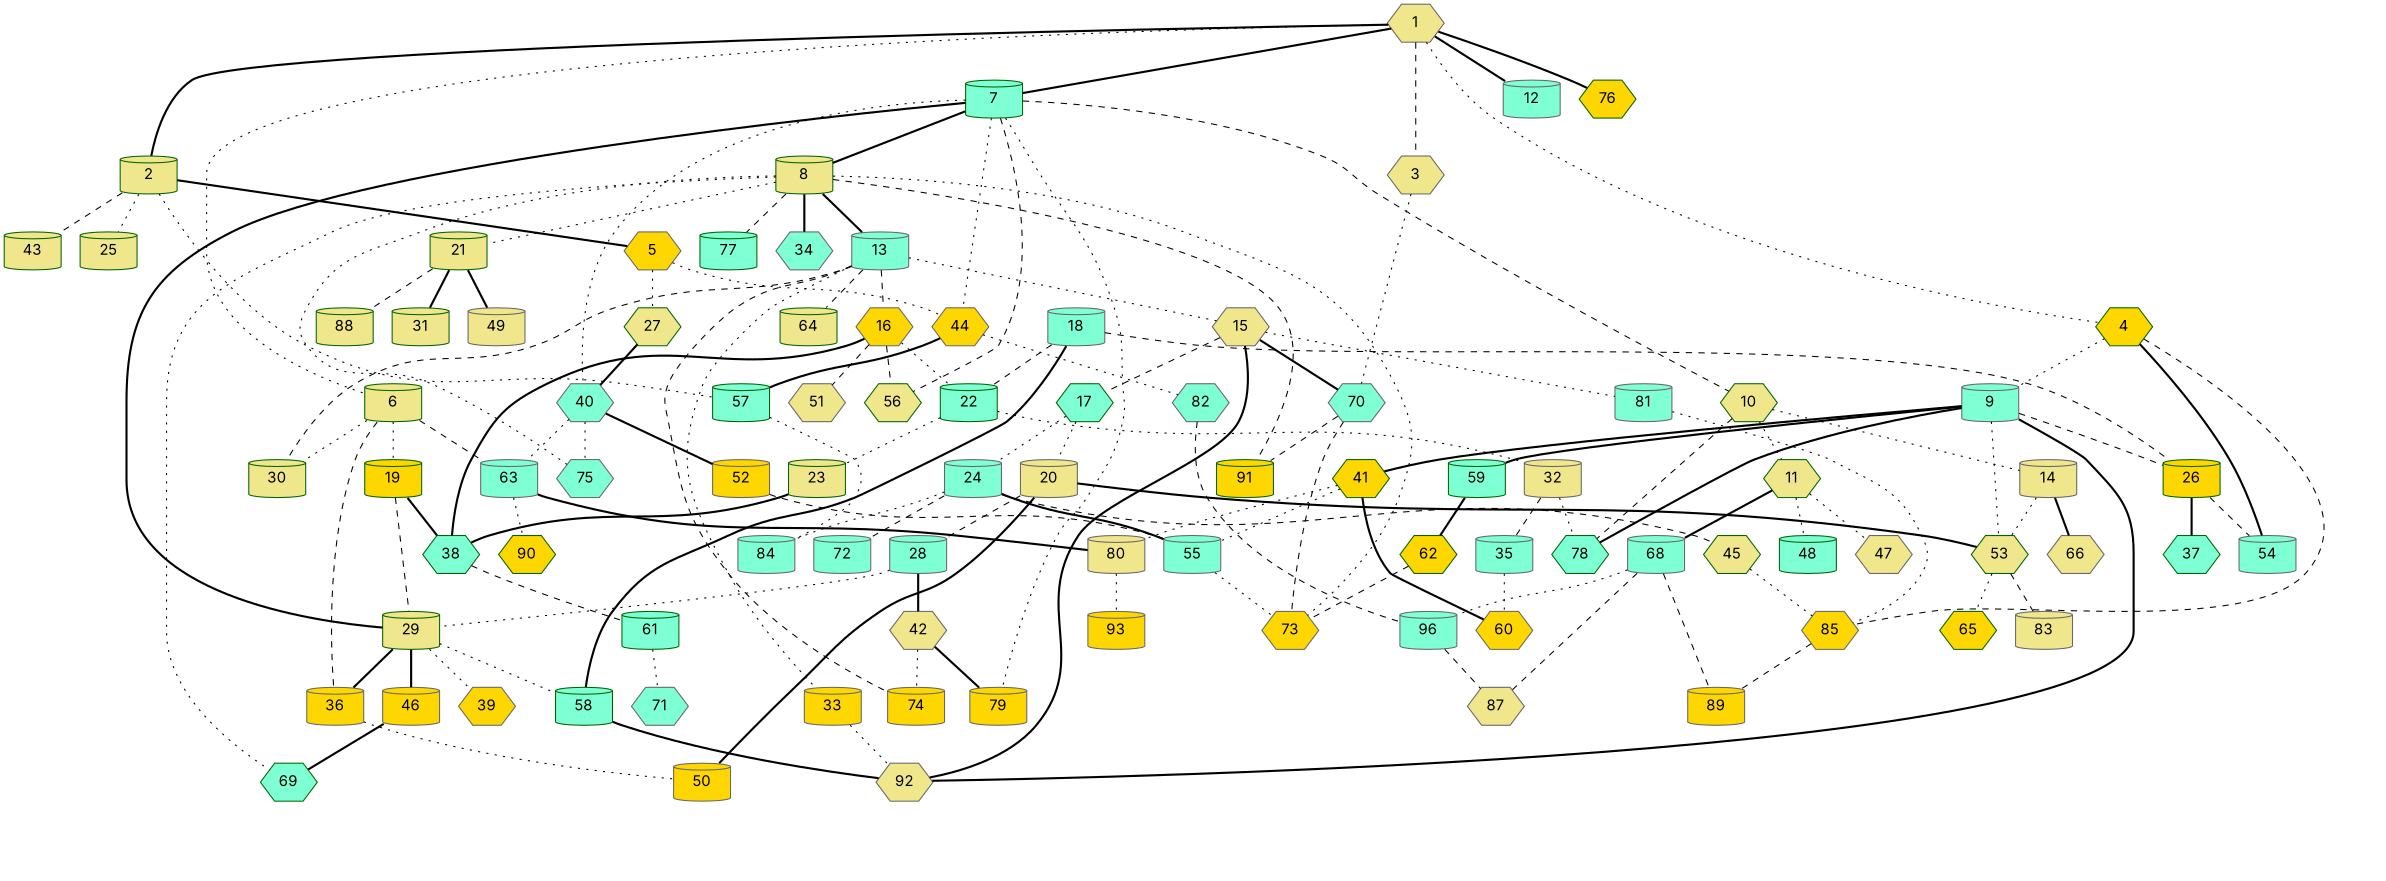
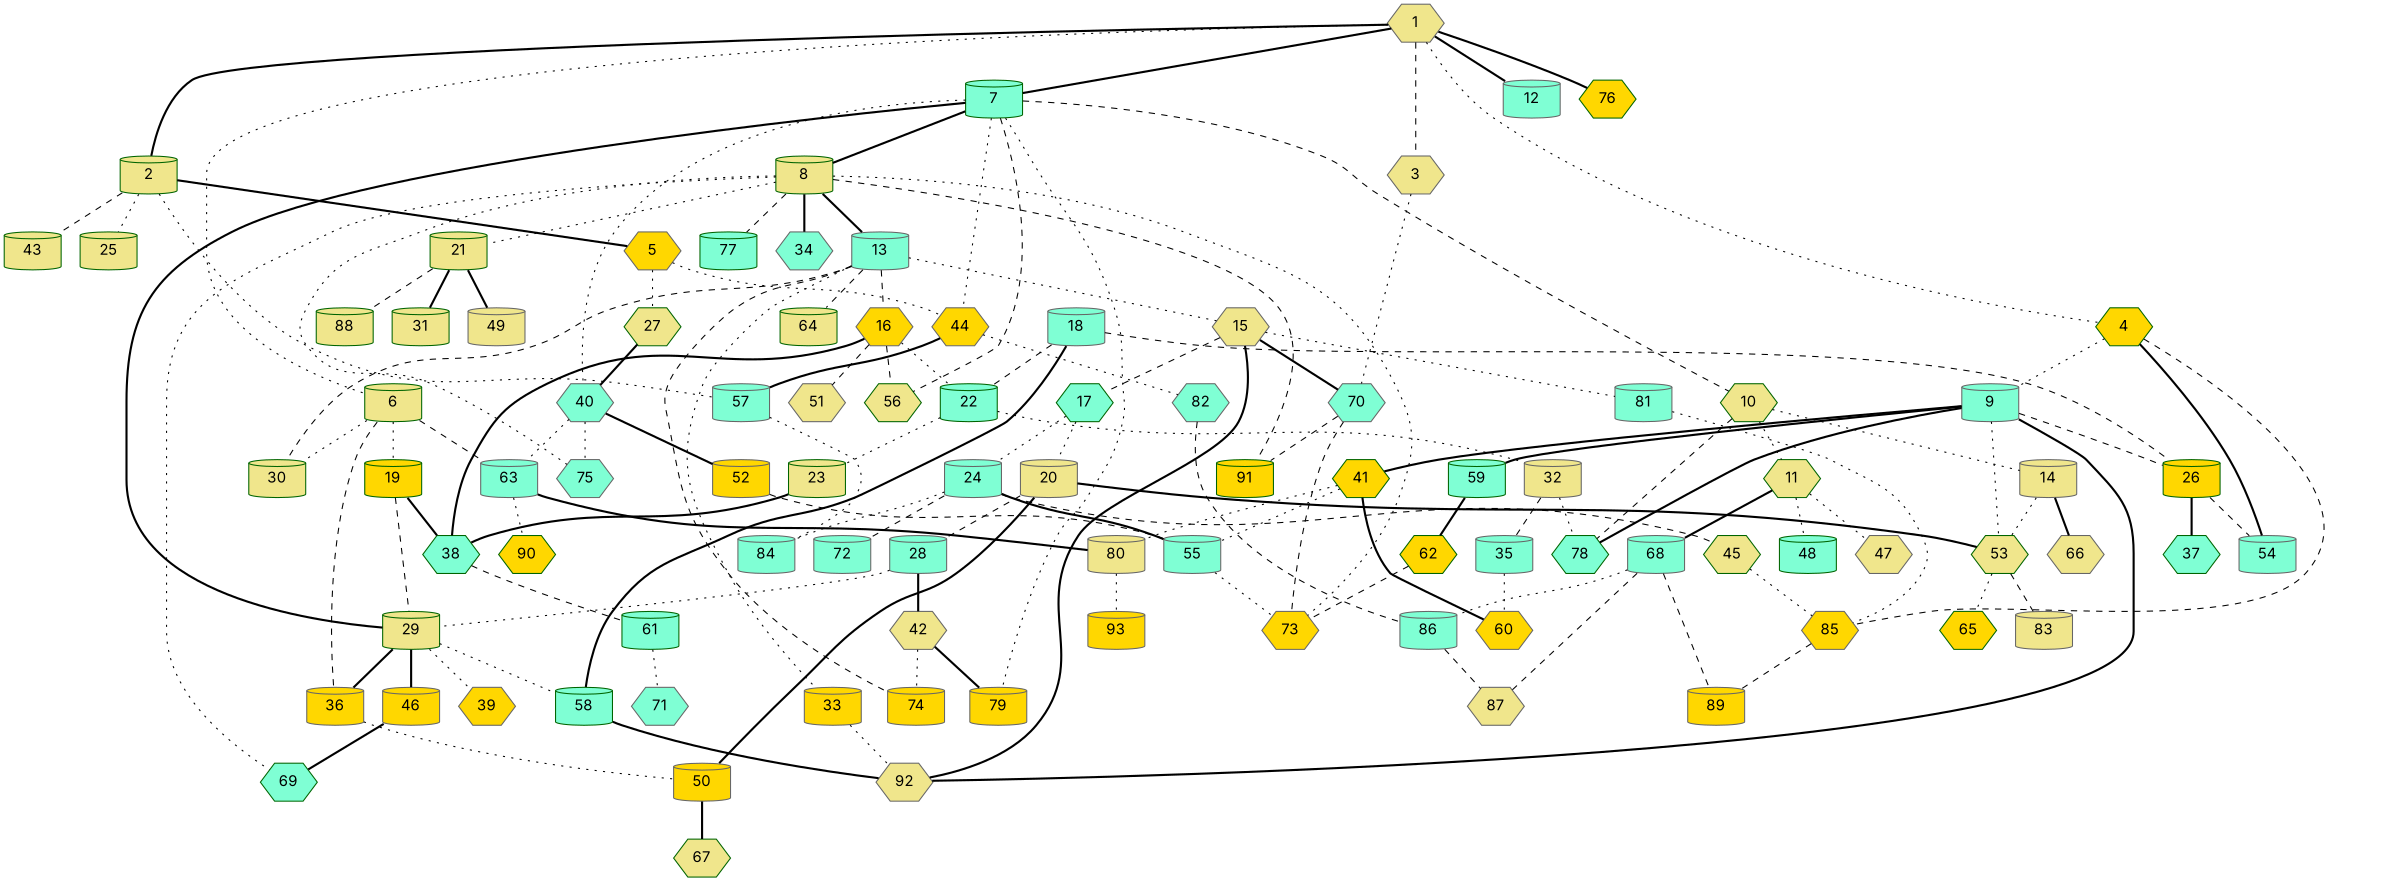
(741, 403) -> (741, 403)
(1428, 630) -> (1428, 630)
none -> (702, 858)
